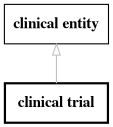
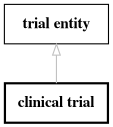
(56, 24) -> (56, 24)
